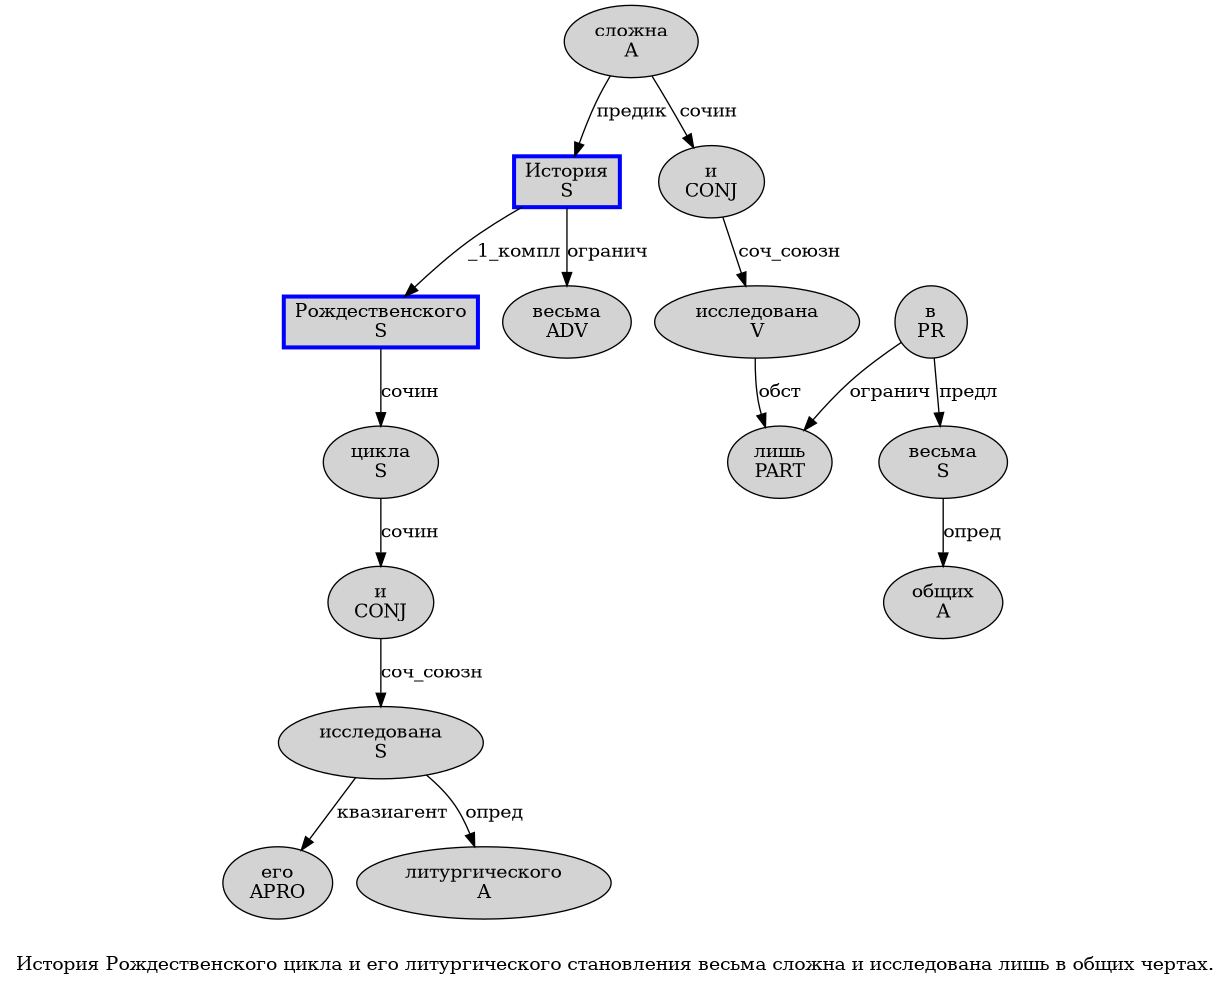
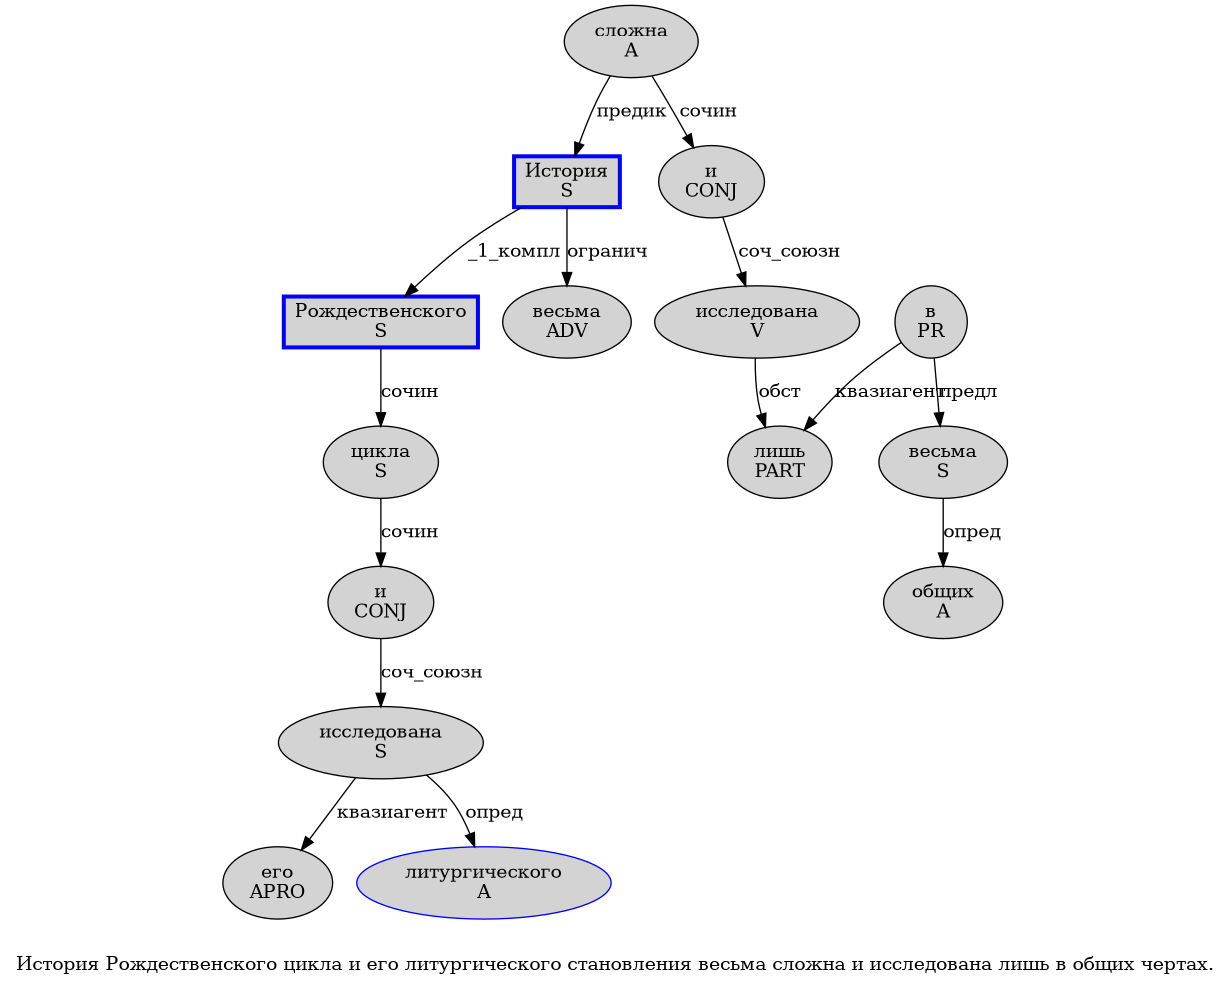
(890, 392) -> (890, 392)
(484, 883) -> (484, 883)
